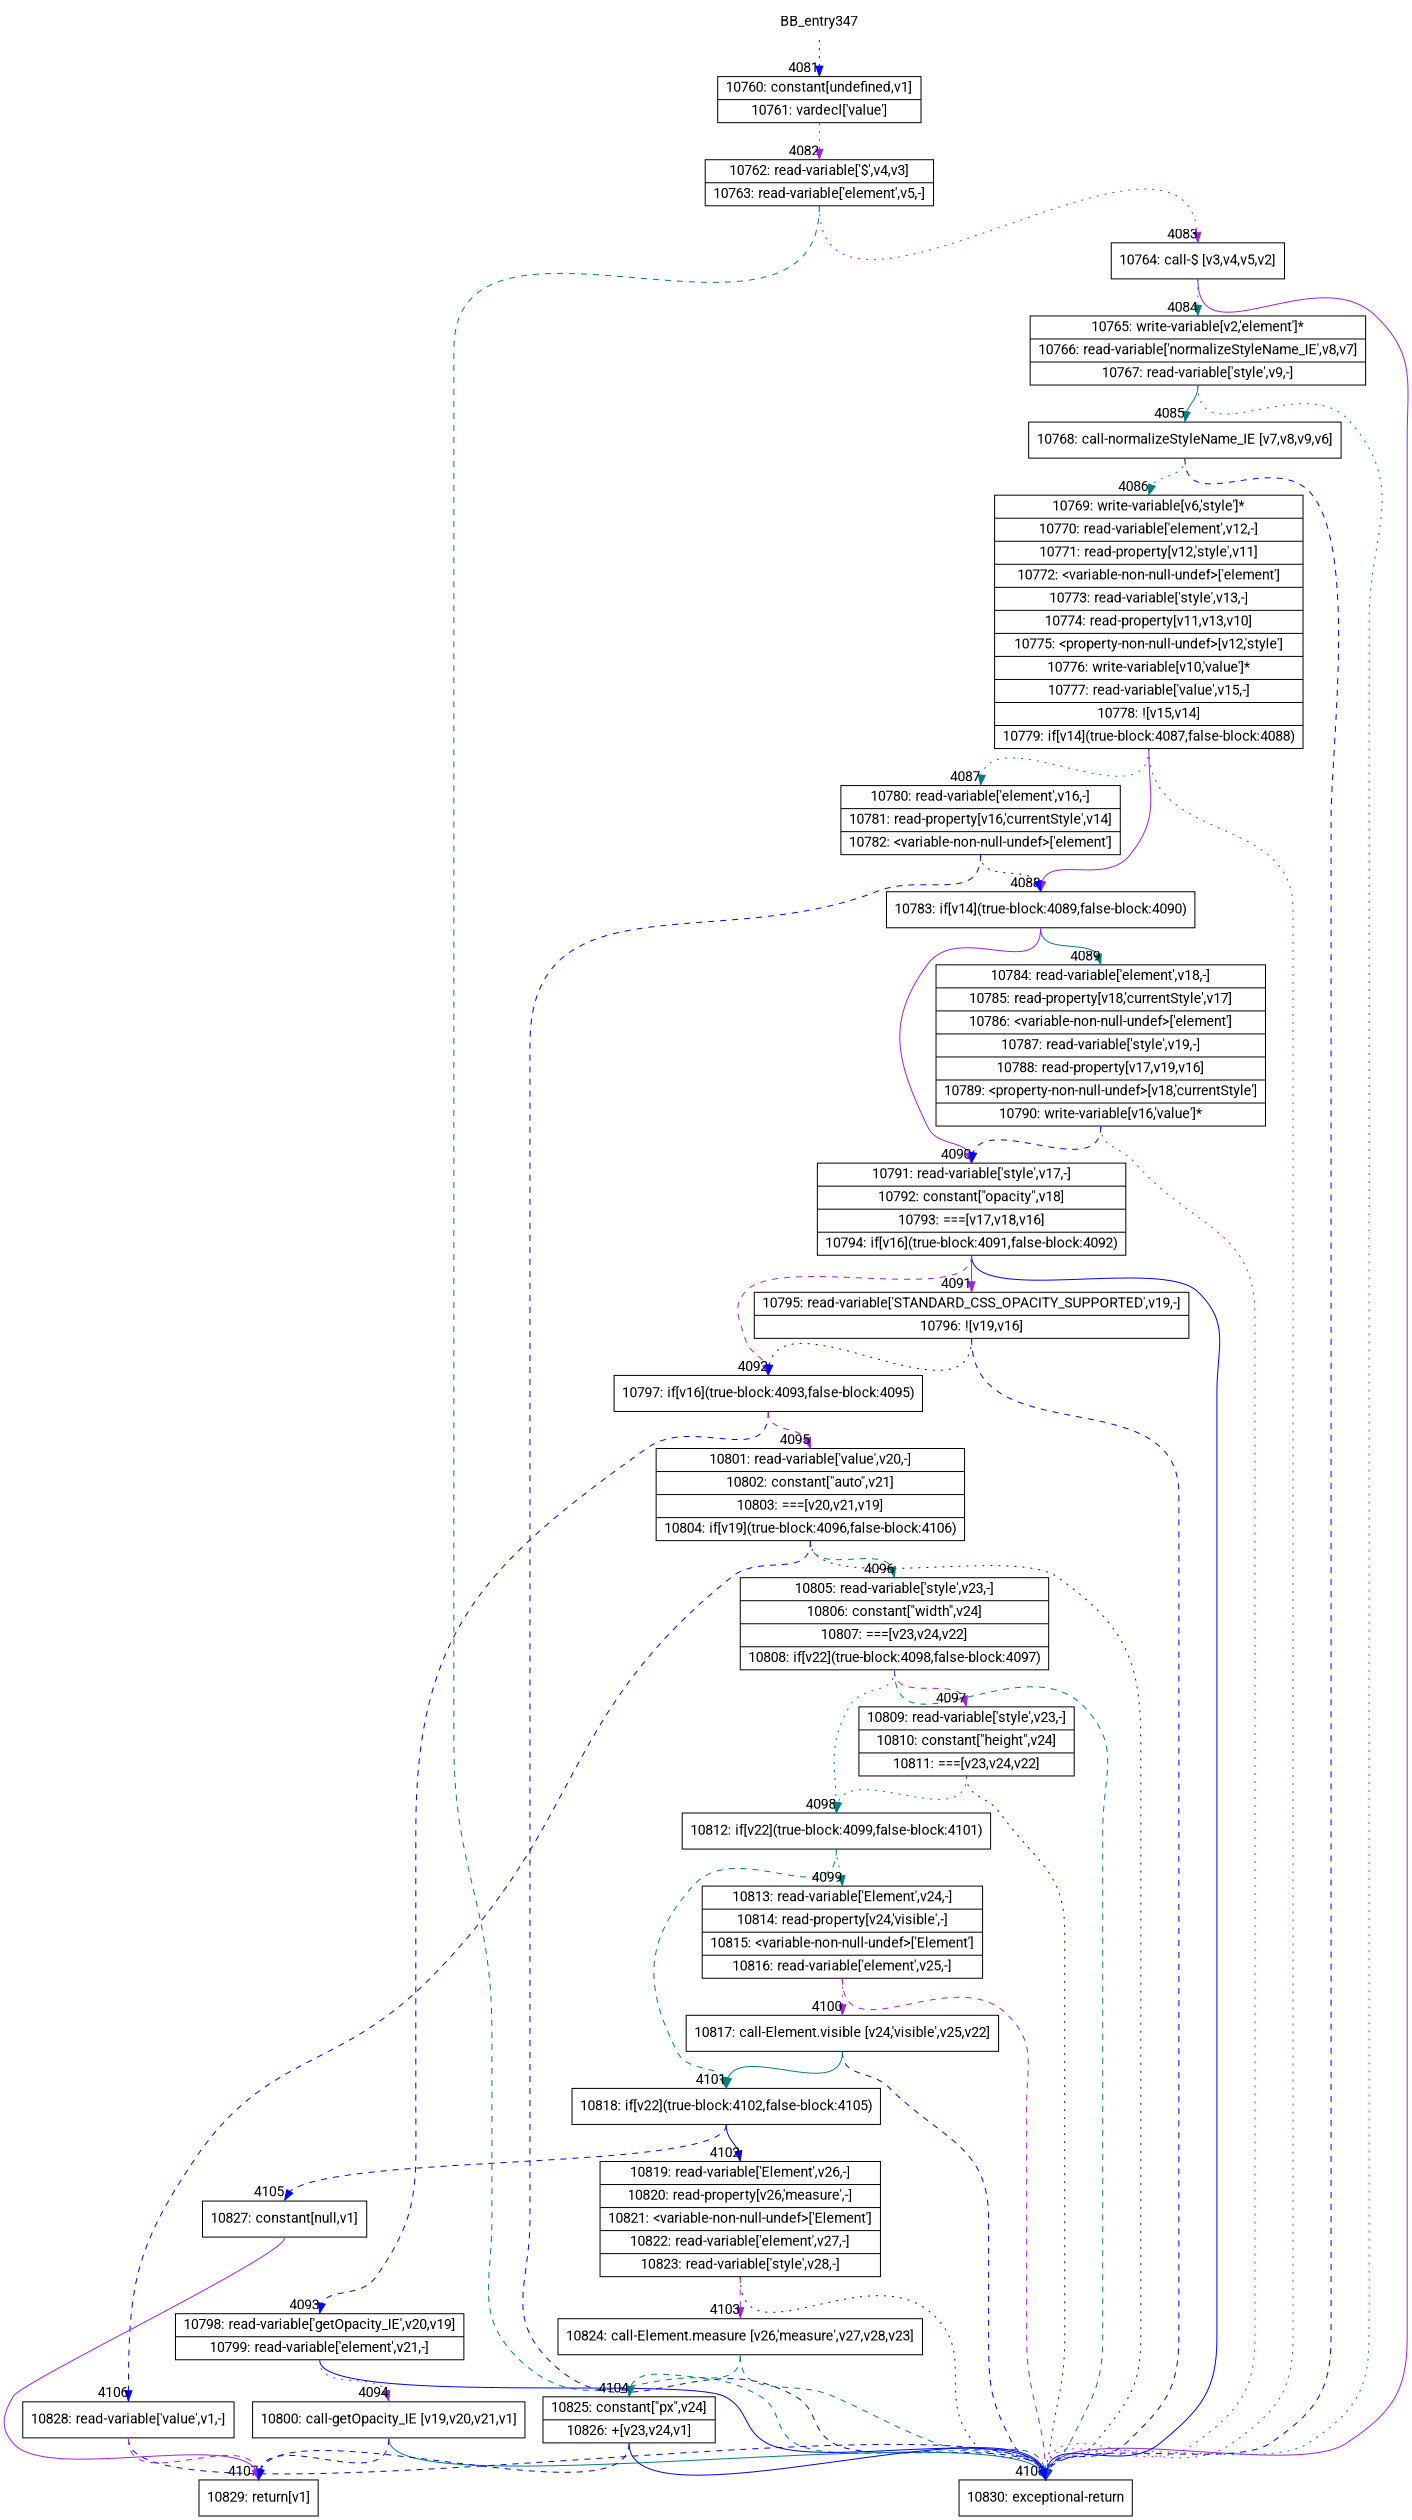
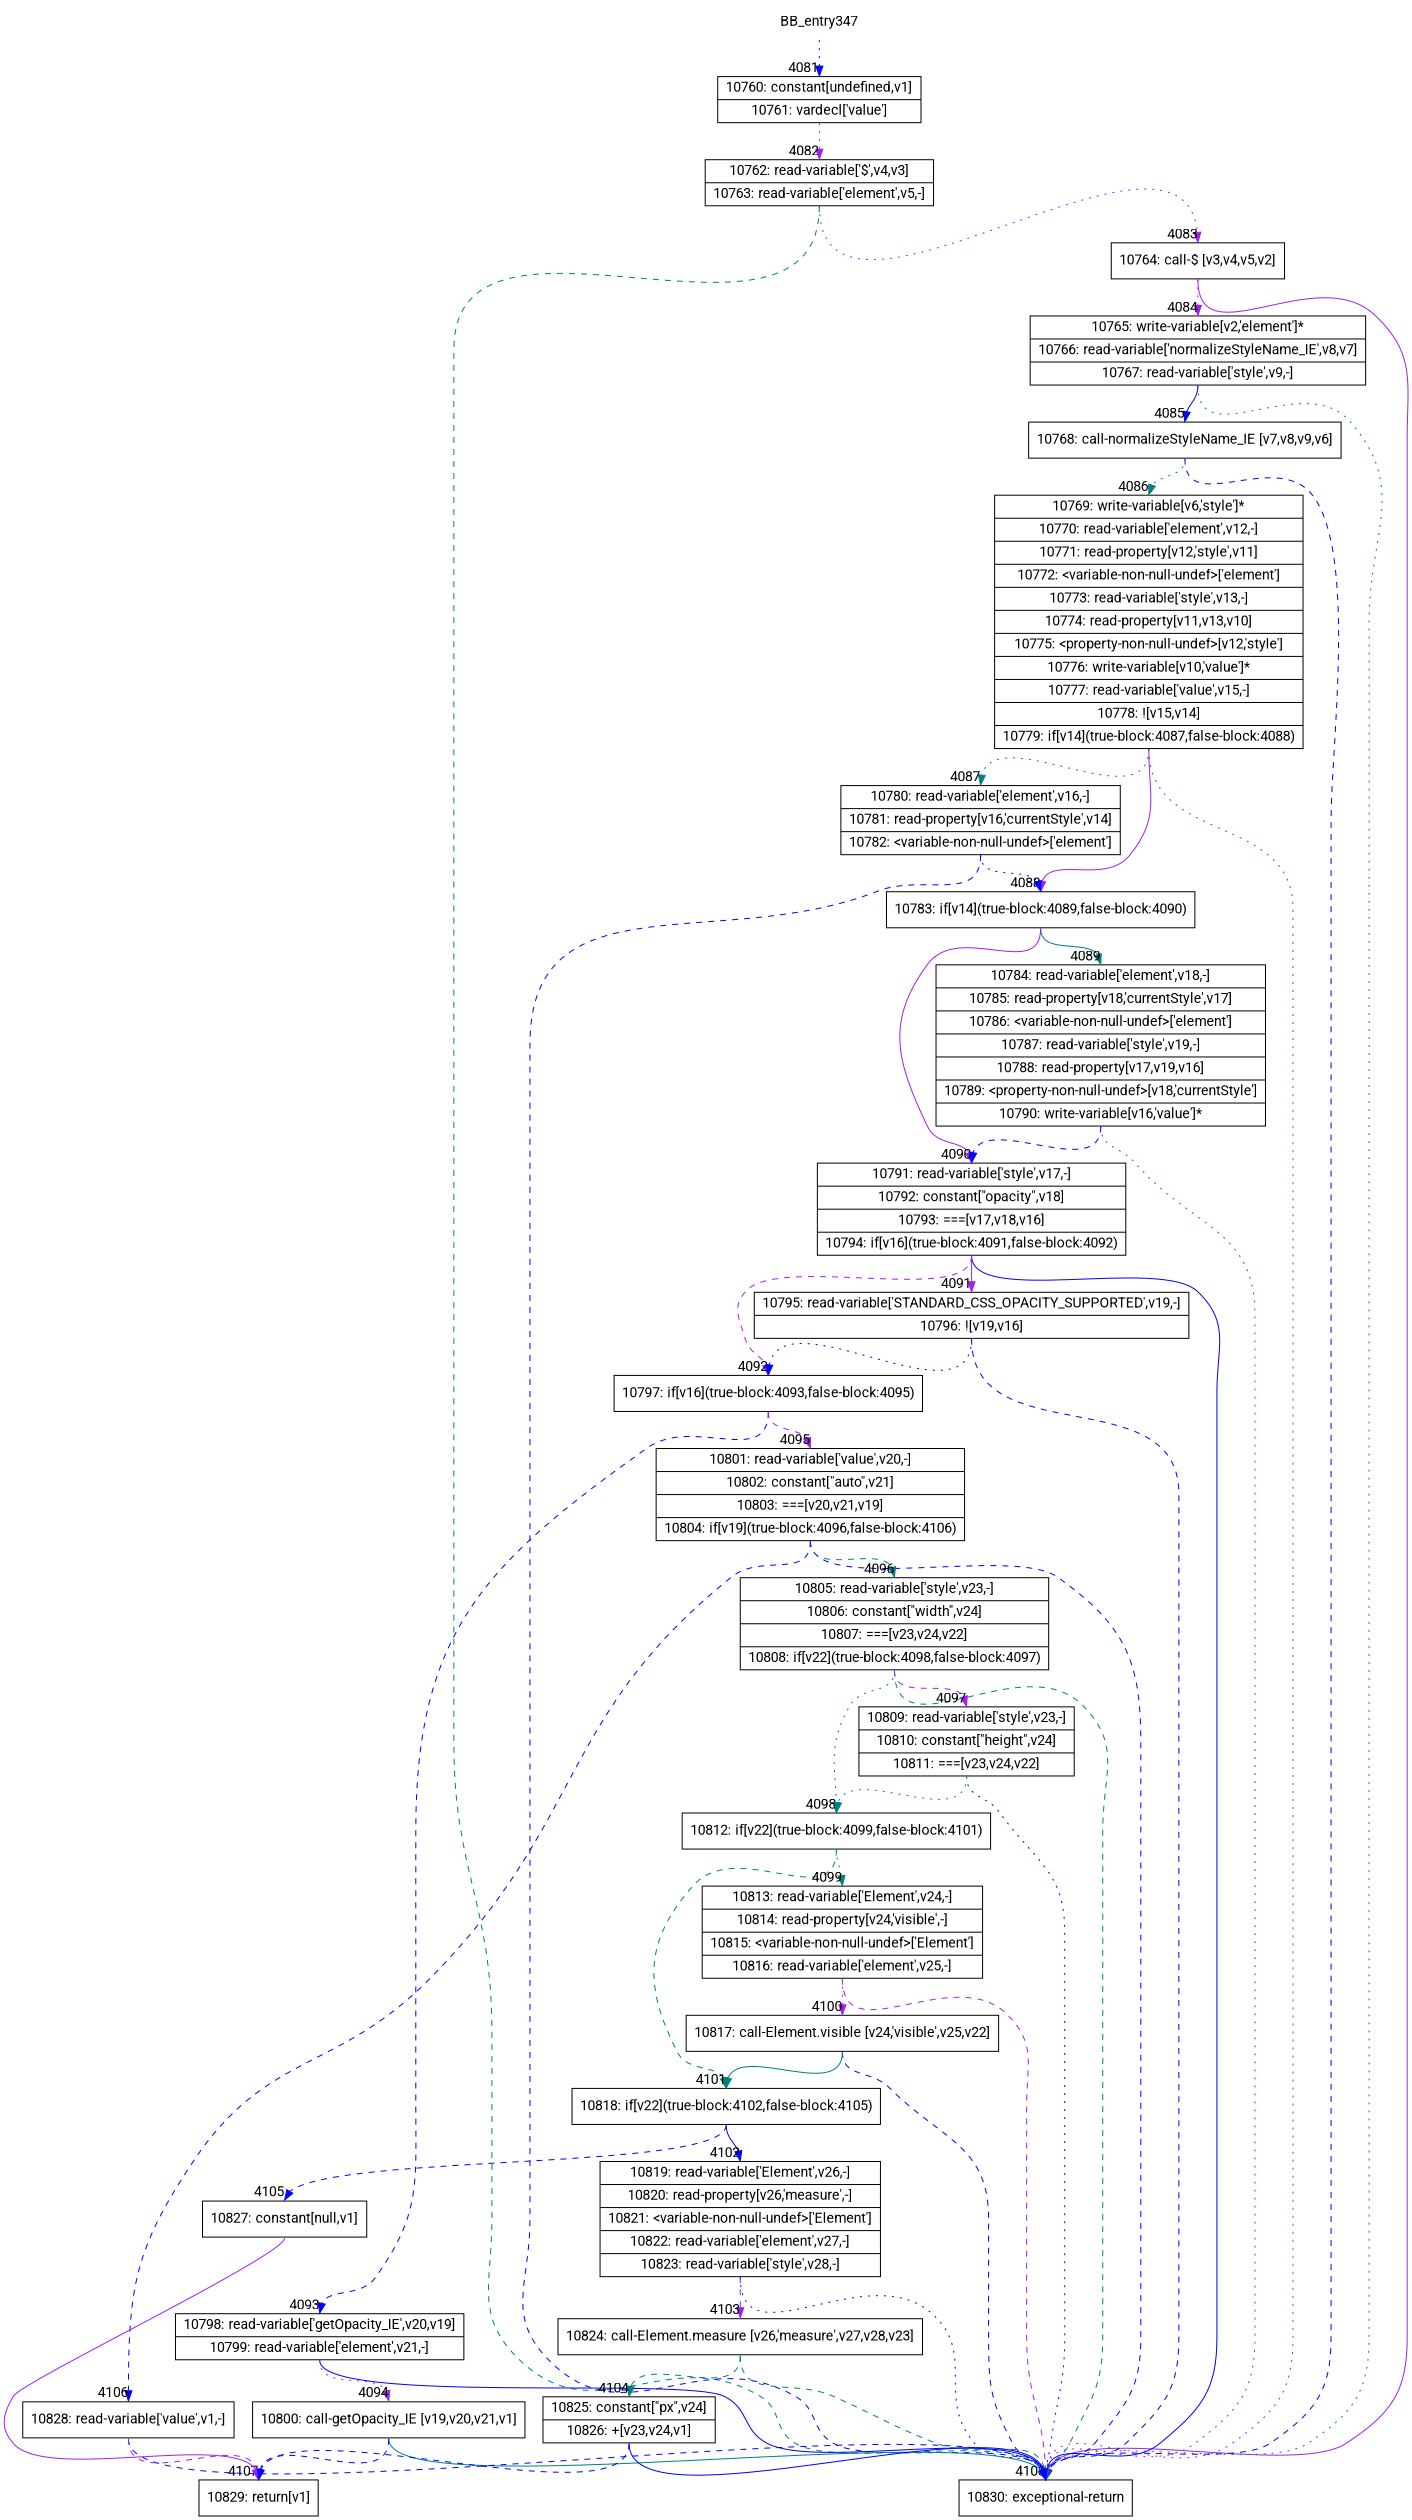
(1198, 292) -> (1198, 292)
(1194, 399) -> (1194, 399)
(1141, 1899) -> (1141, 1899)
